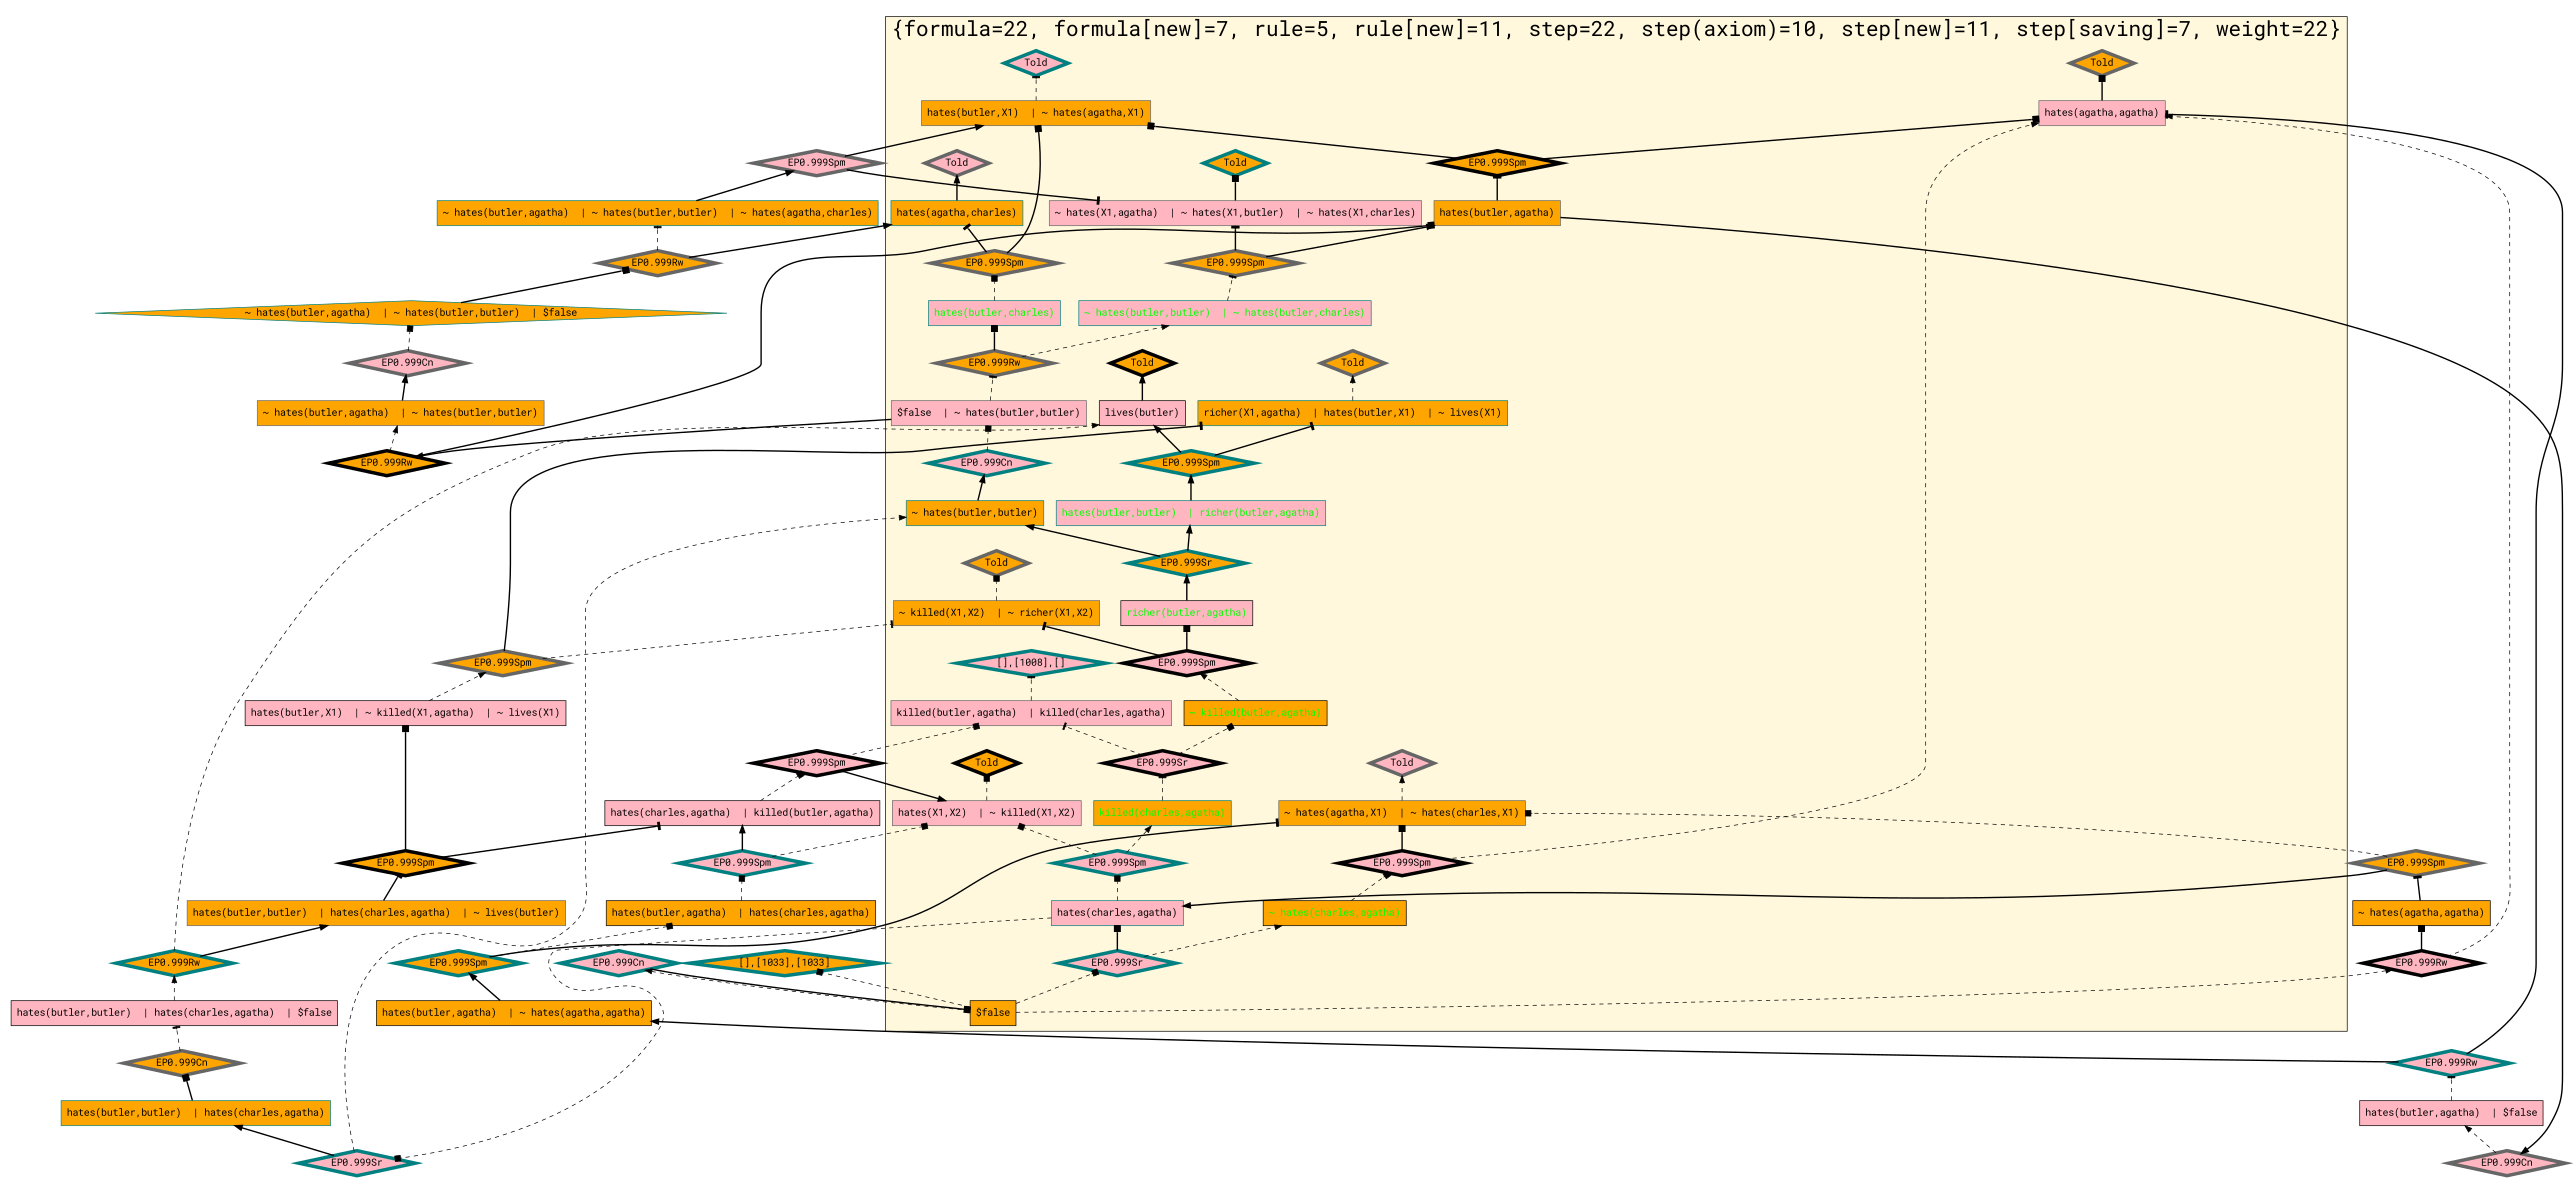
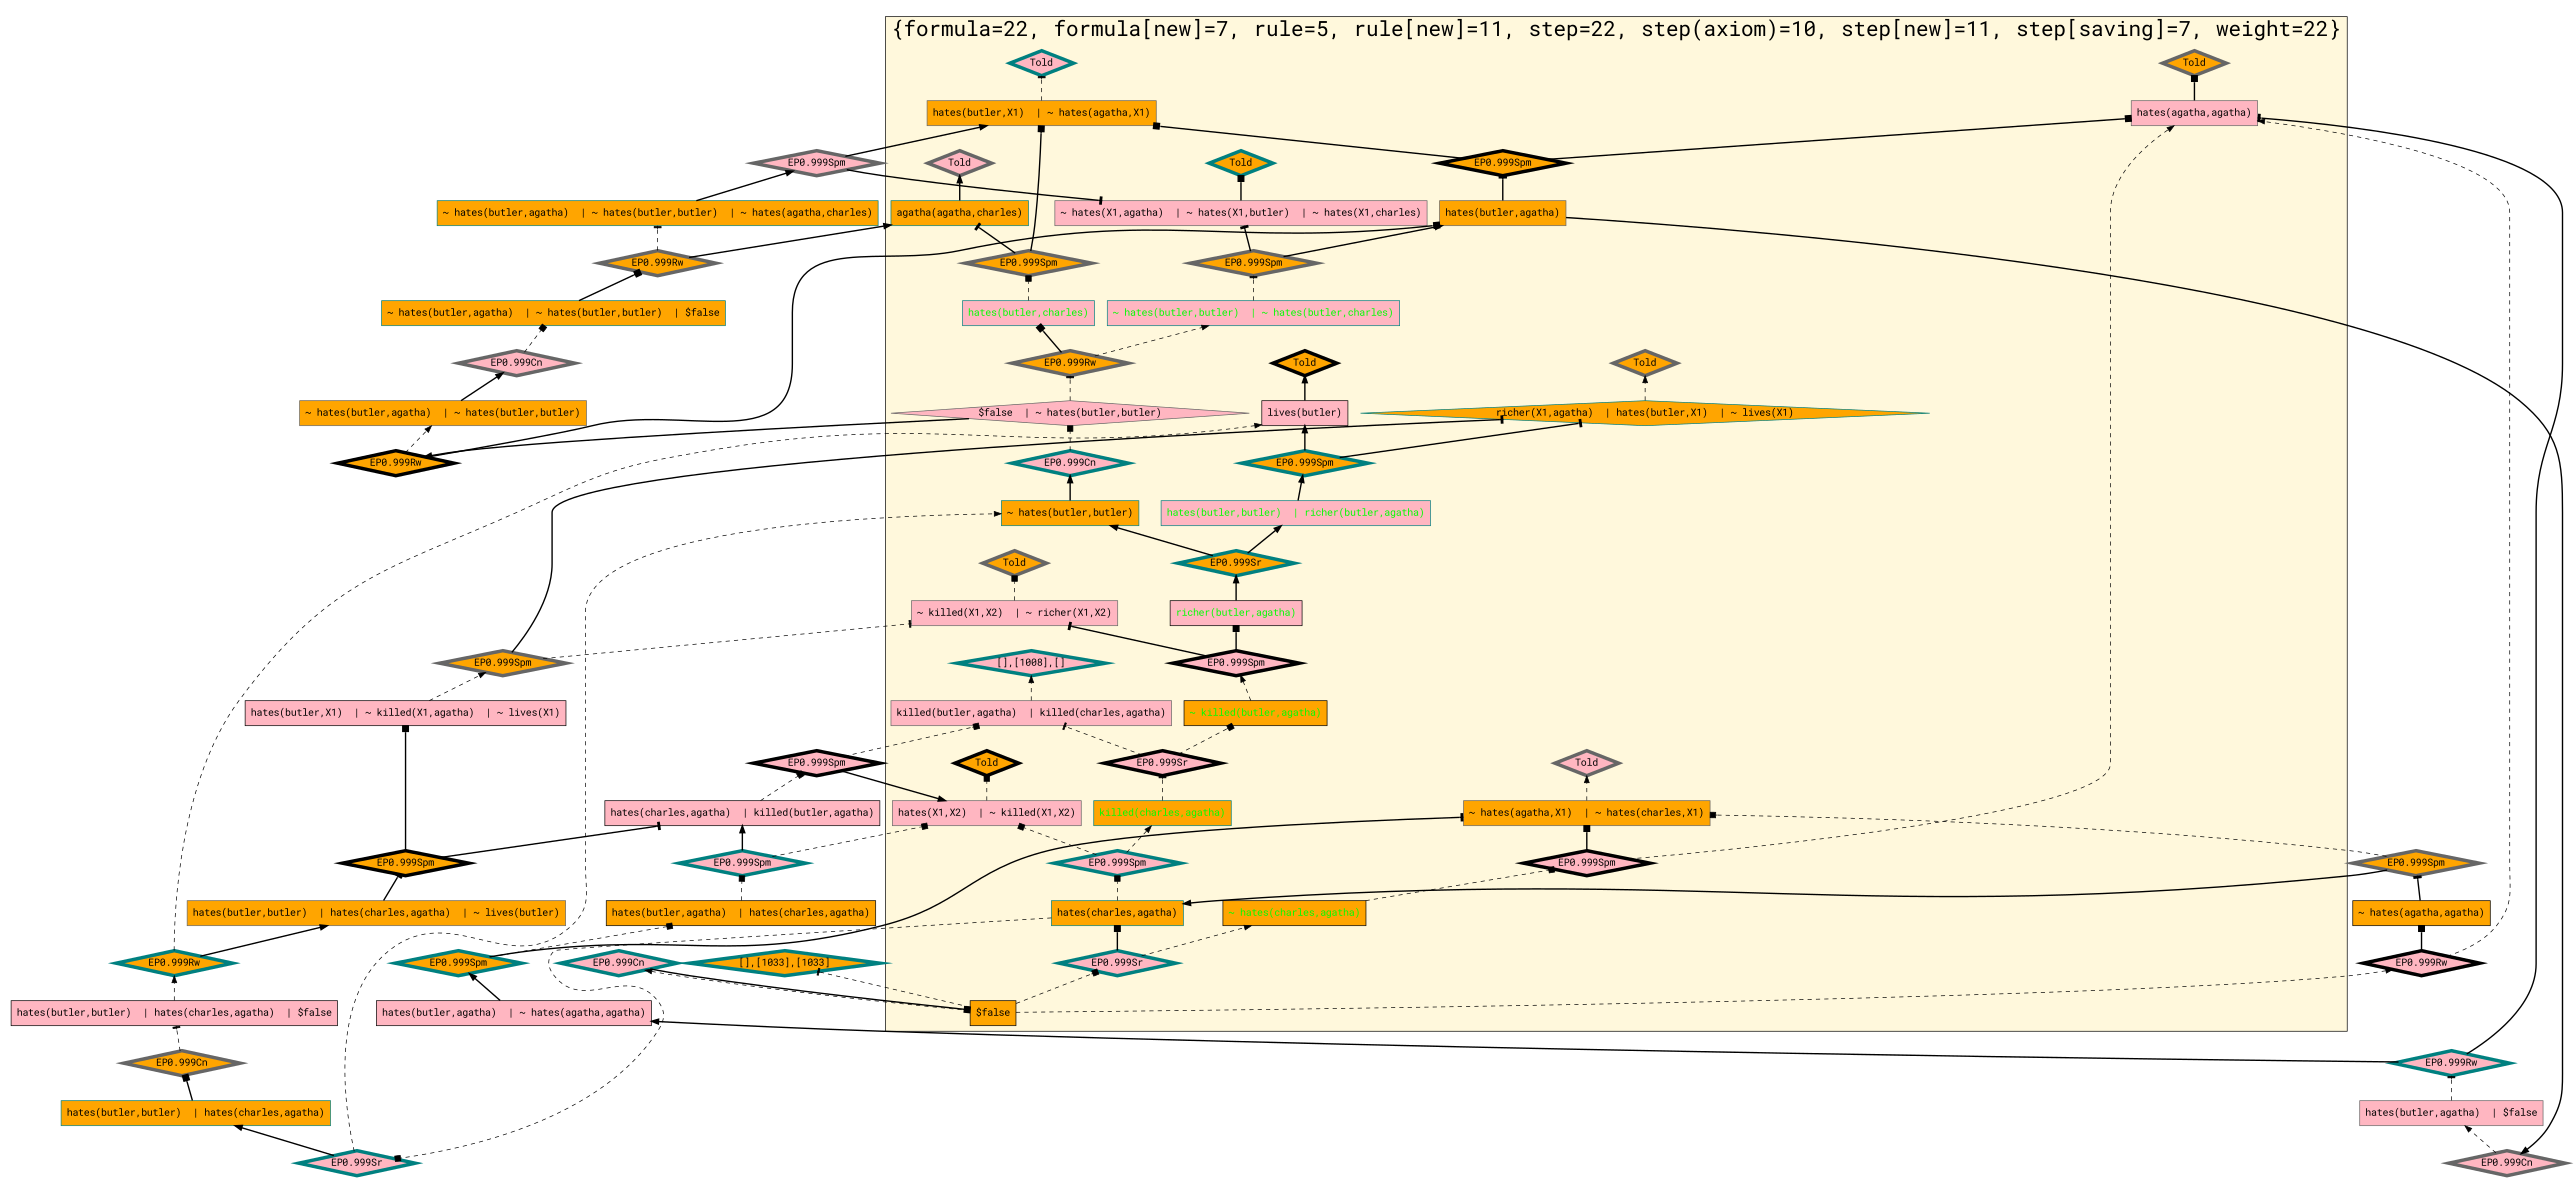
(957, 213) -> (960, 213)
(411, 313) -> (553, 313)
(989, 413) -> (1070, 413)
(1353, 413) -> (1645, 413)
(997, 613) -> (1015, 613)
(1031, 690) -> (1031, 692)
(1117, 913) -> (1117, 913)
(897, 990) -> (895, 990)
(514, 1013) -> (514, 1013)
(2451, 1113) -> (2451, 1113)
